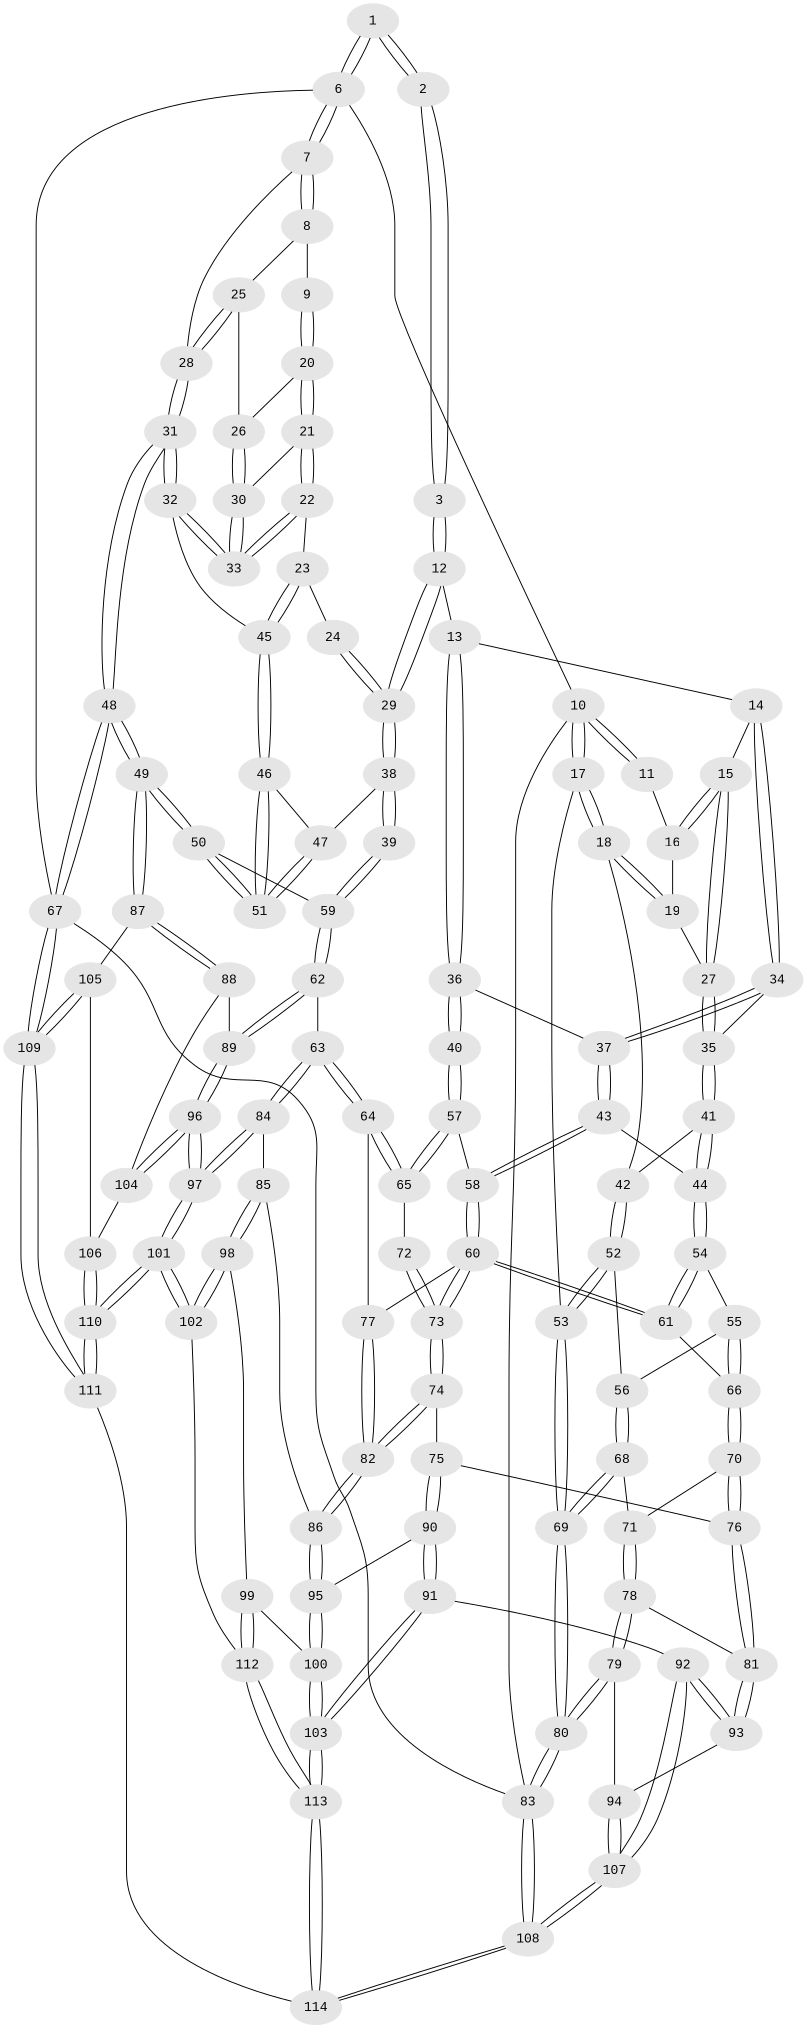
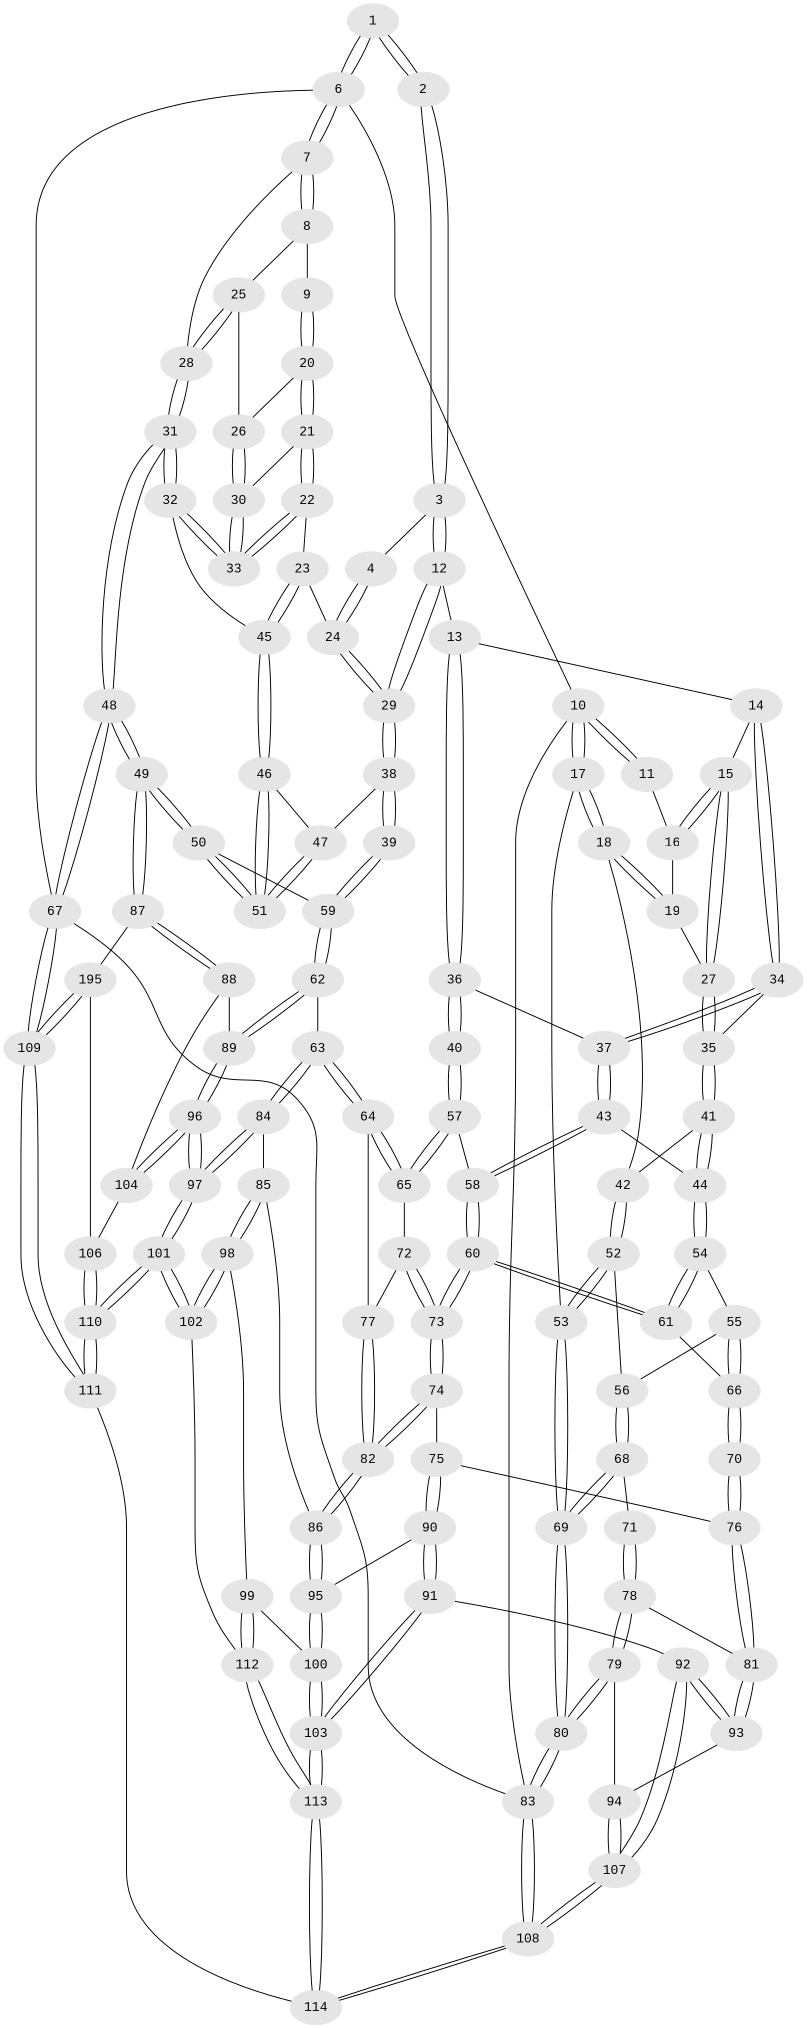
none -> (371, 569)
(90, 980) -> (90, 980)
(431, 1282) -> (386, 1288)
(682, 1494) -> none
